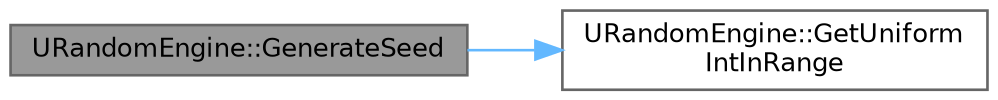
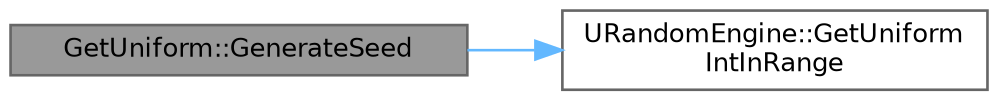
(239, 50) -> (239, 50)
